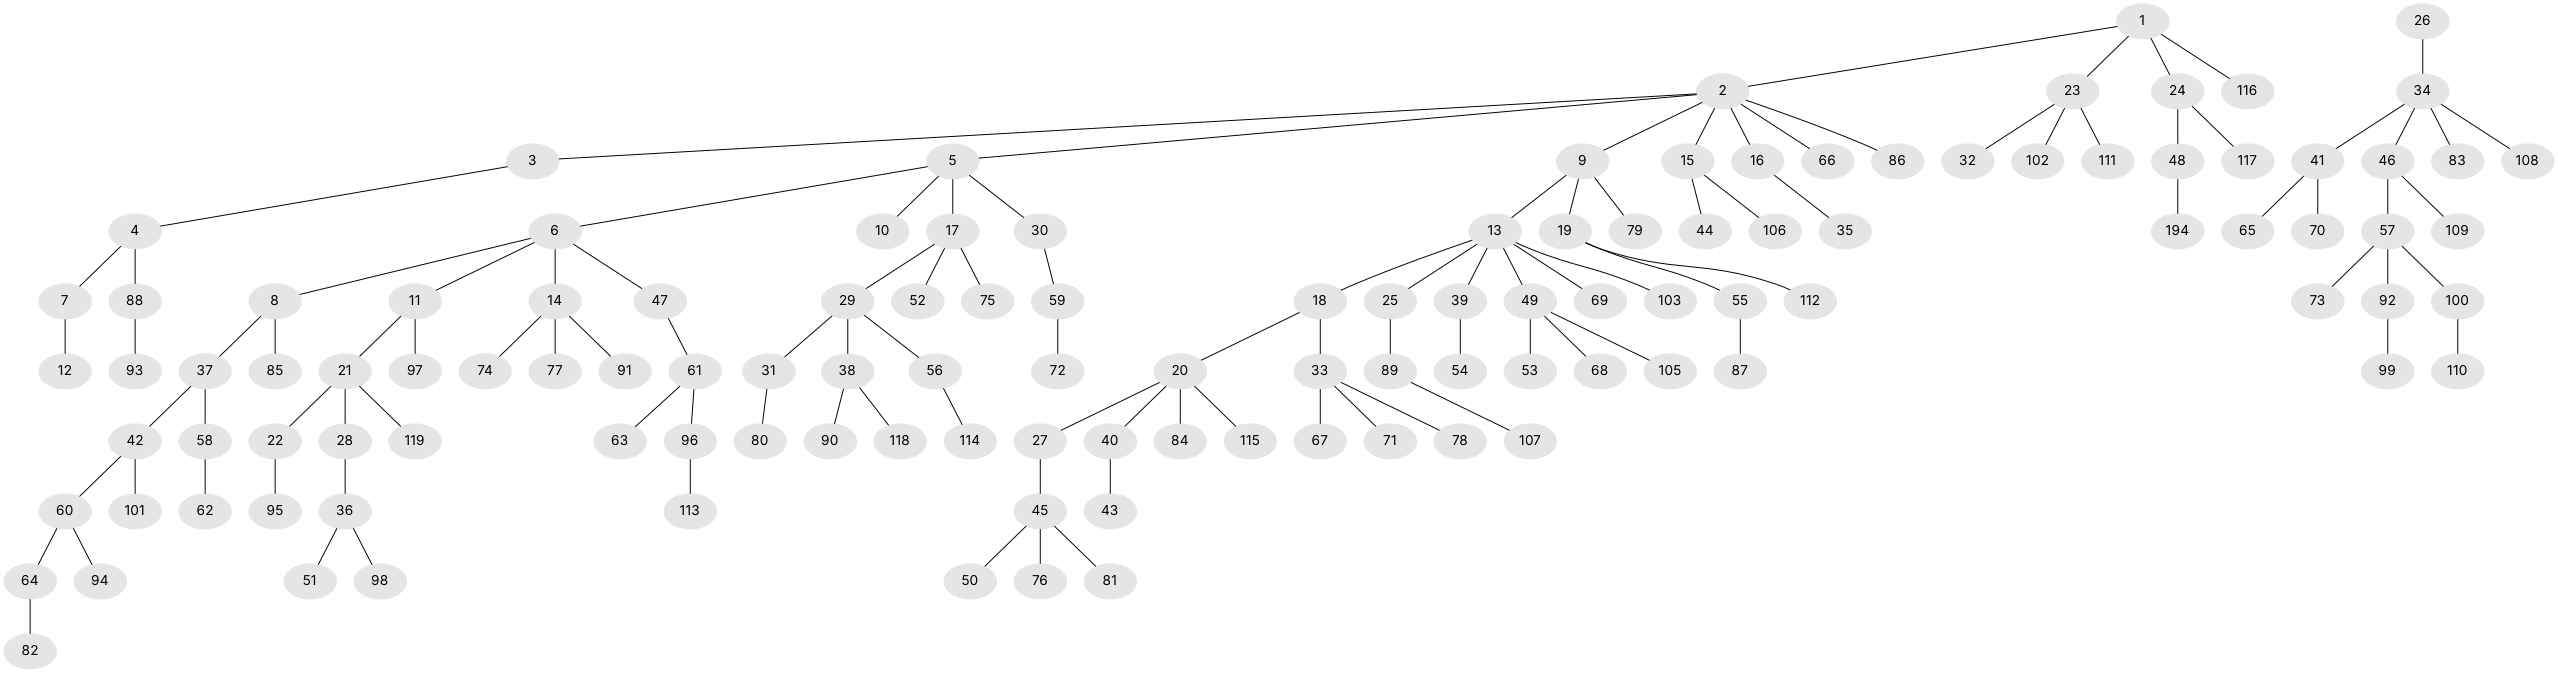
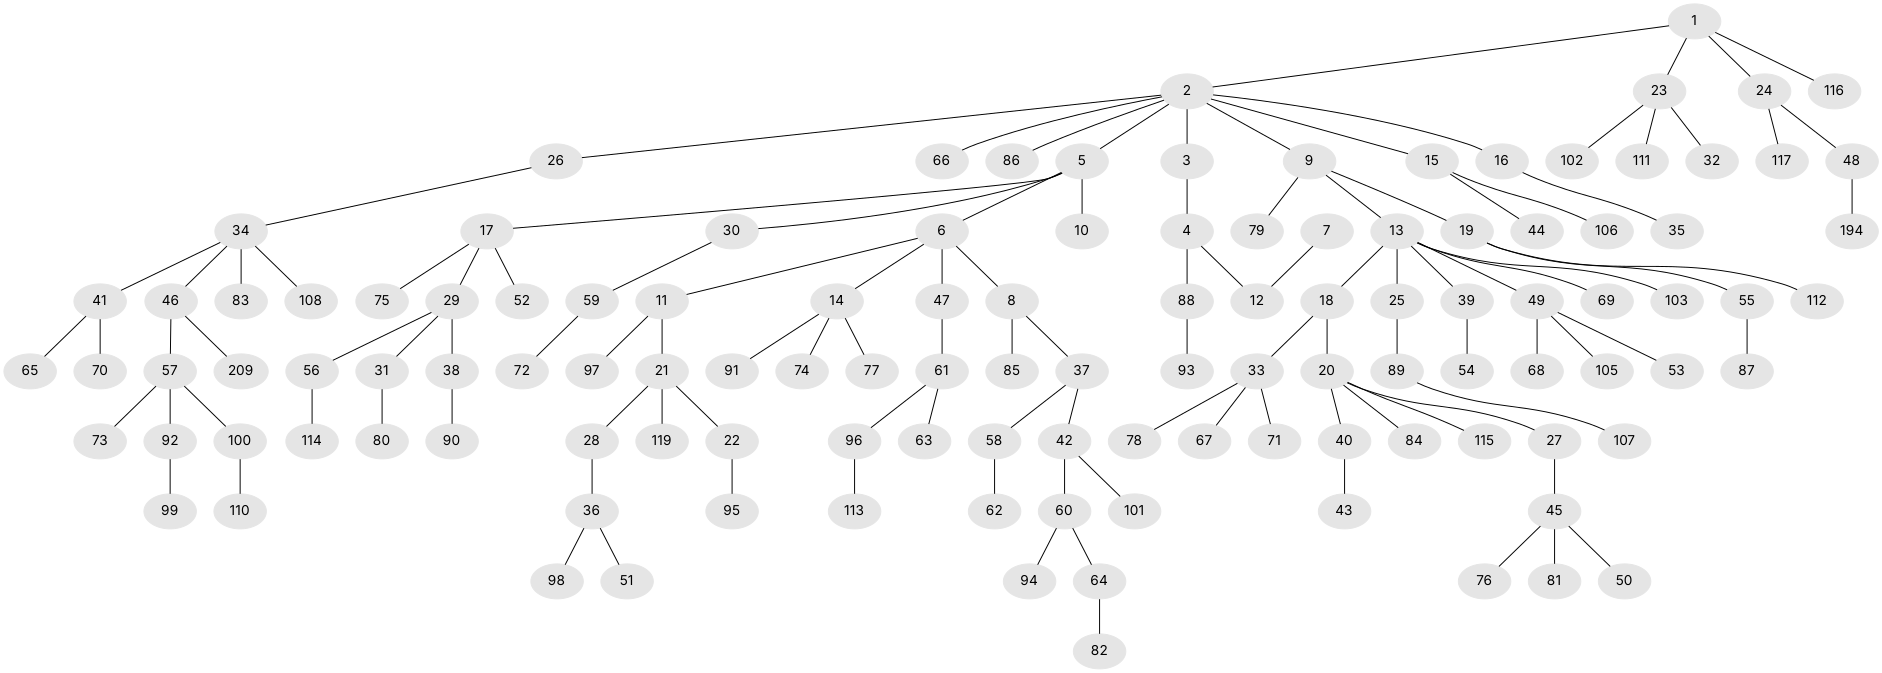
none -> (872, 126)
(2458, 231) -> (241, 371)
(100, 266) -> (1222, 266)
(900, 441) -> none
